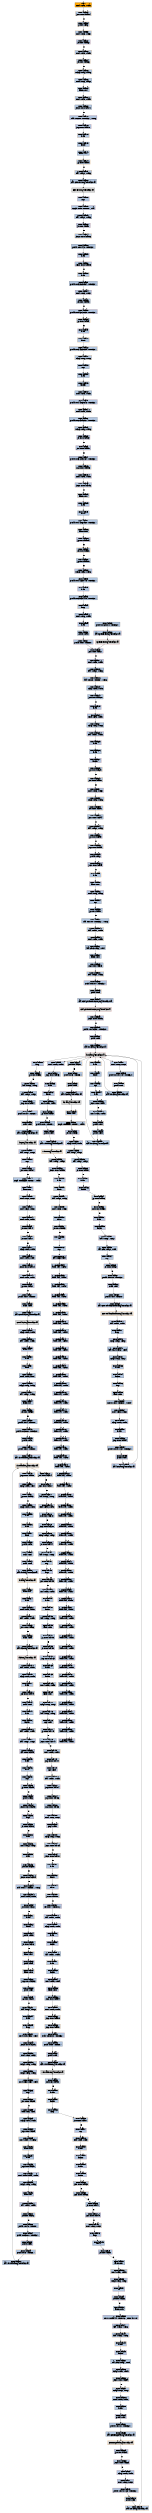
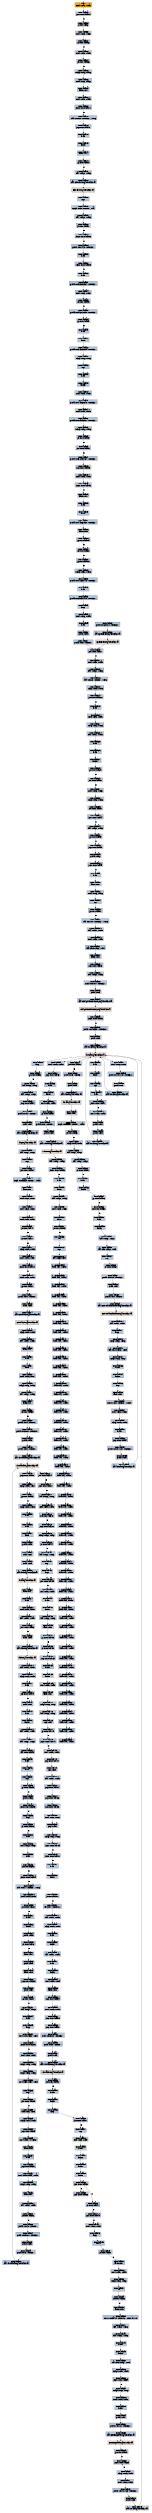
none -> (83, 241)
(112, 1271) -> none
(50, 1747) -> (48, 1746)
(52, 1887) -> none
(86, 2199) -> (90, 2192)
(121, 2467) -> (124, 2468)
